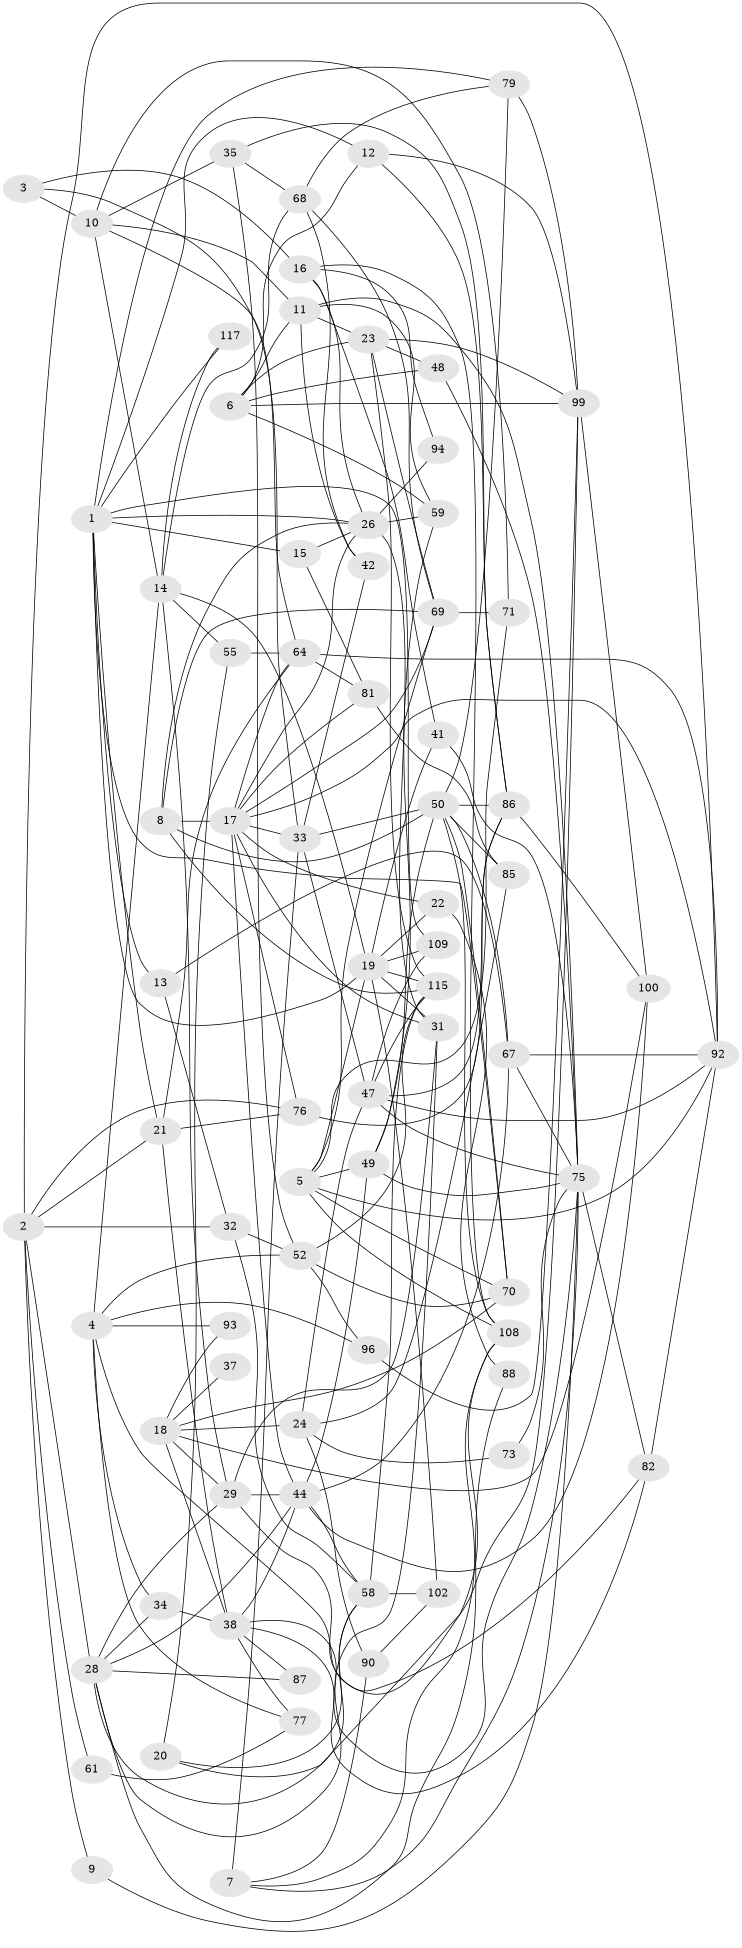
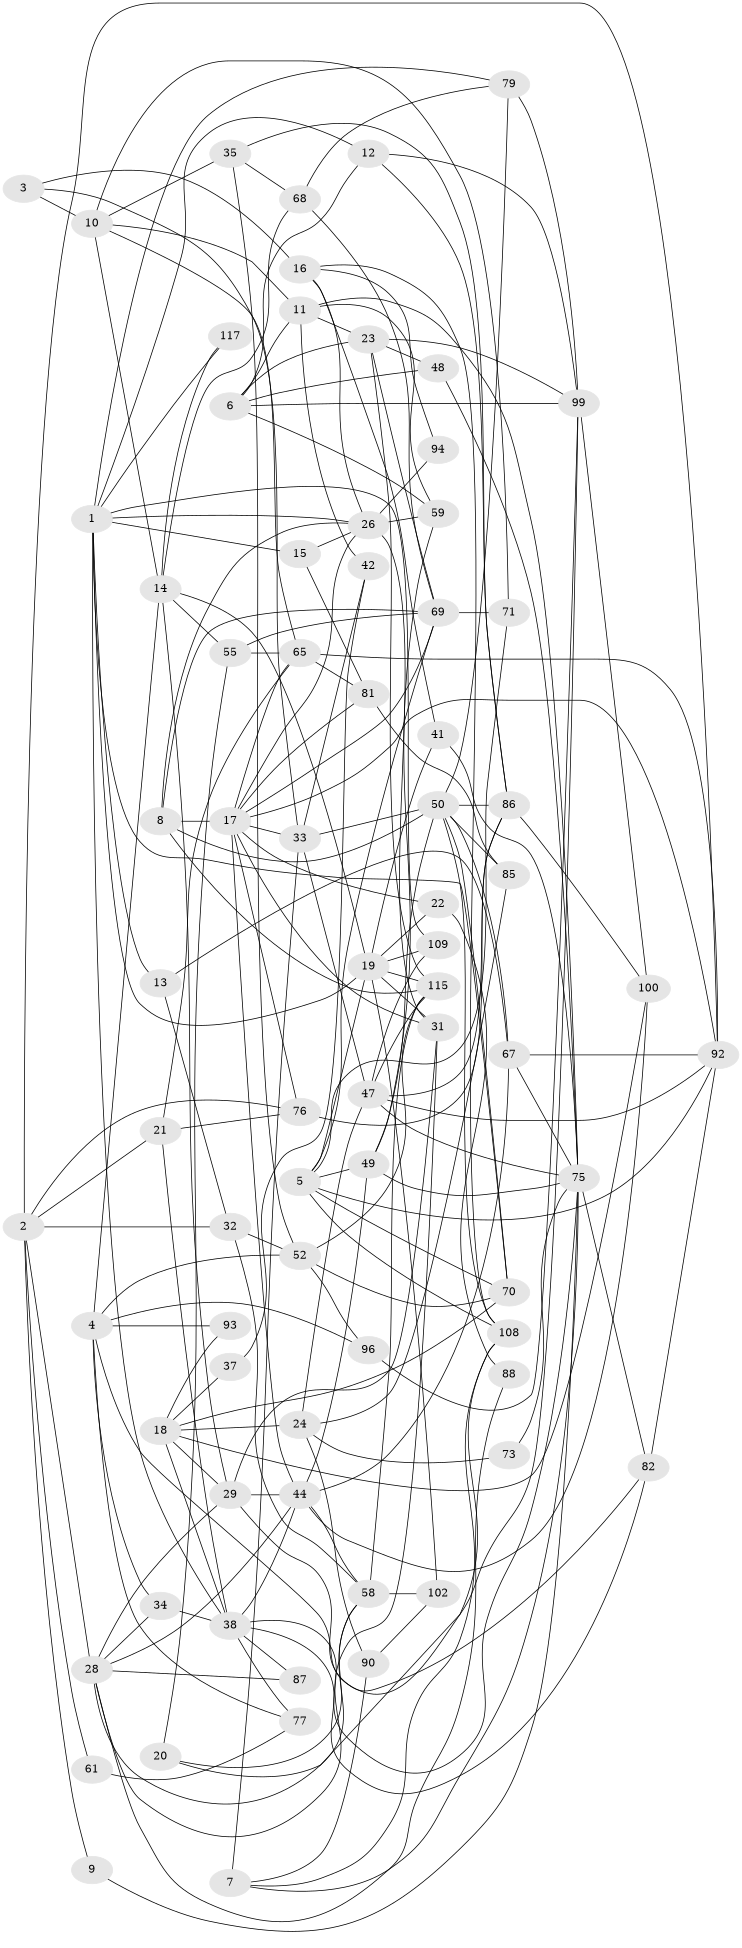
(327, 377) -> (339, 963)
none -> (327, 623)
(300, 653) -> (300, 653)
(131, 958) -> (102, 1084)
